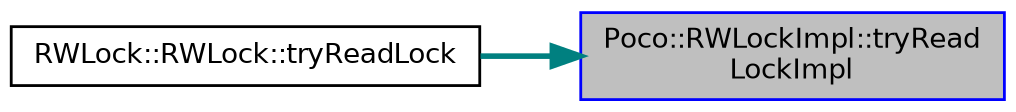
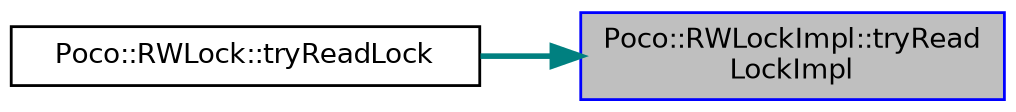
(245, 56) -> (245, 56)
